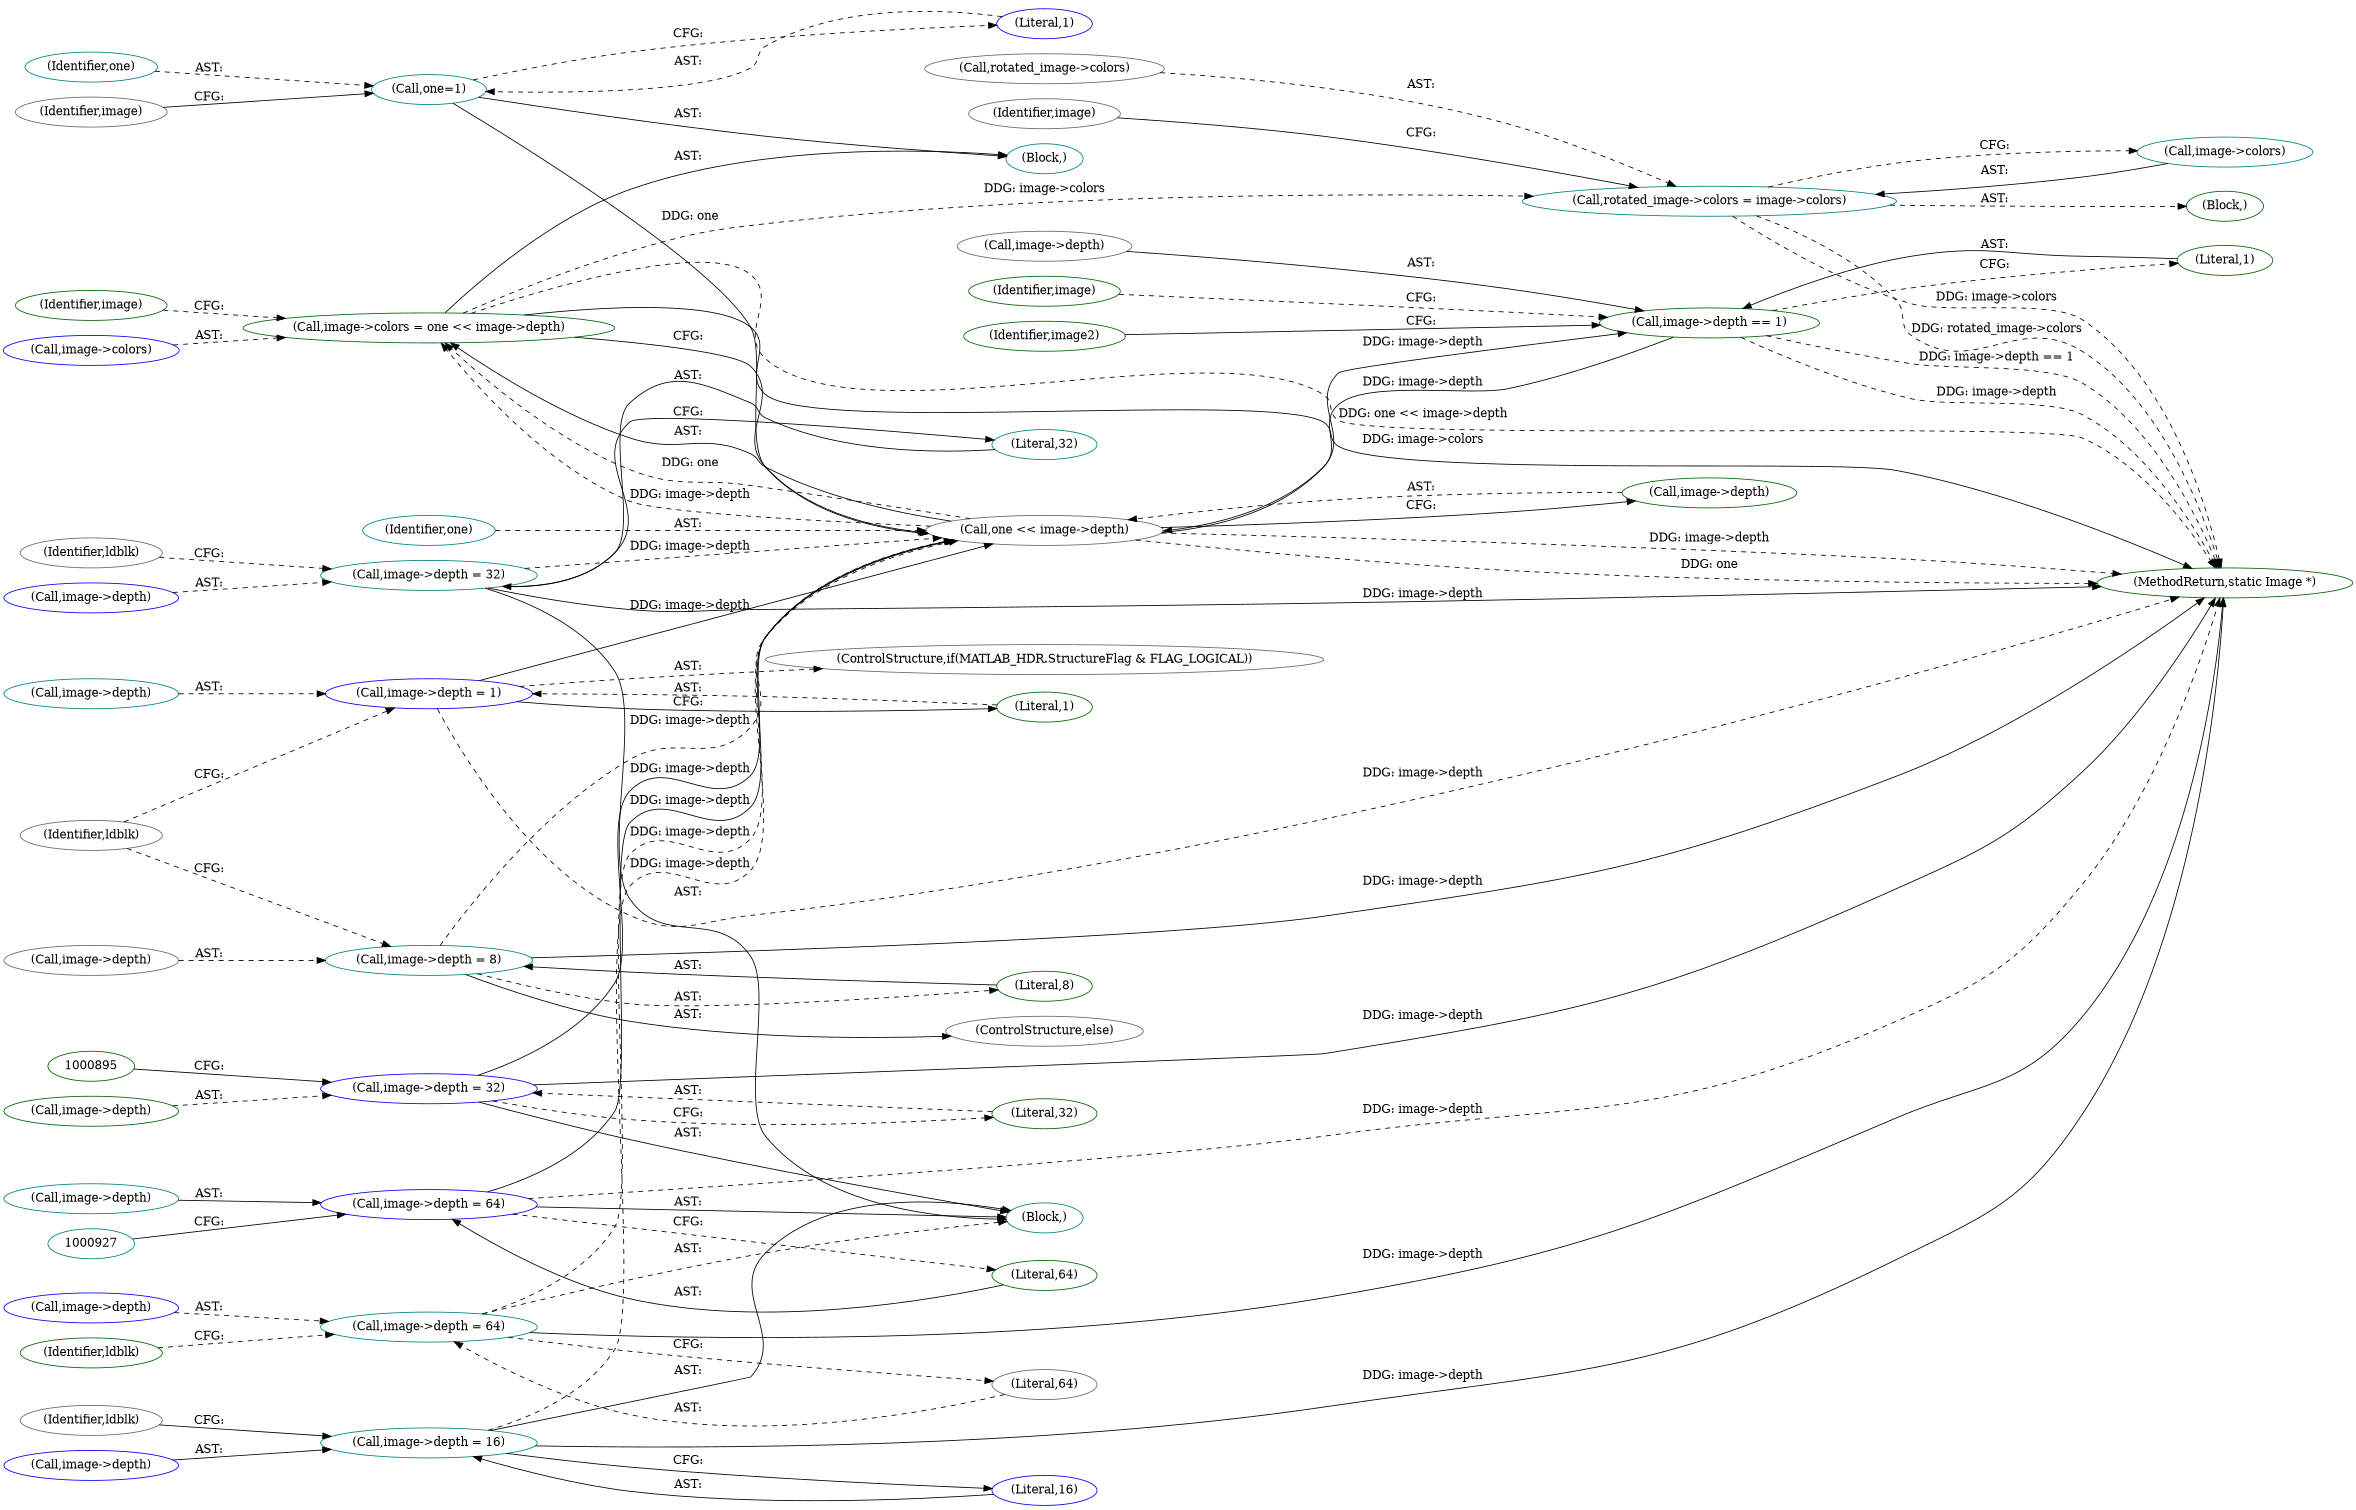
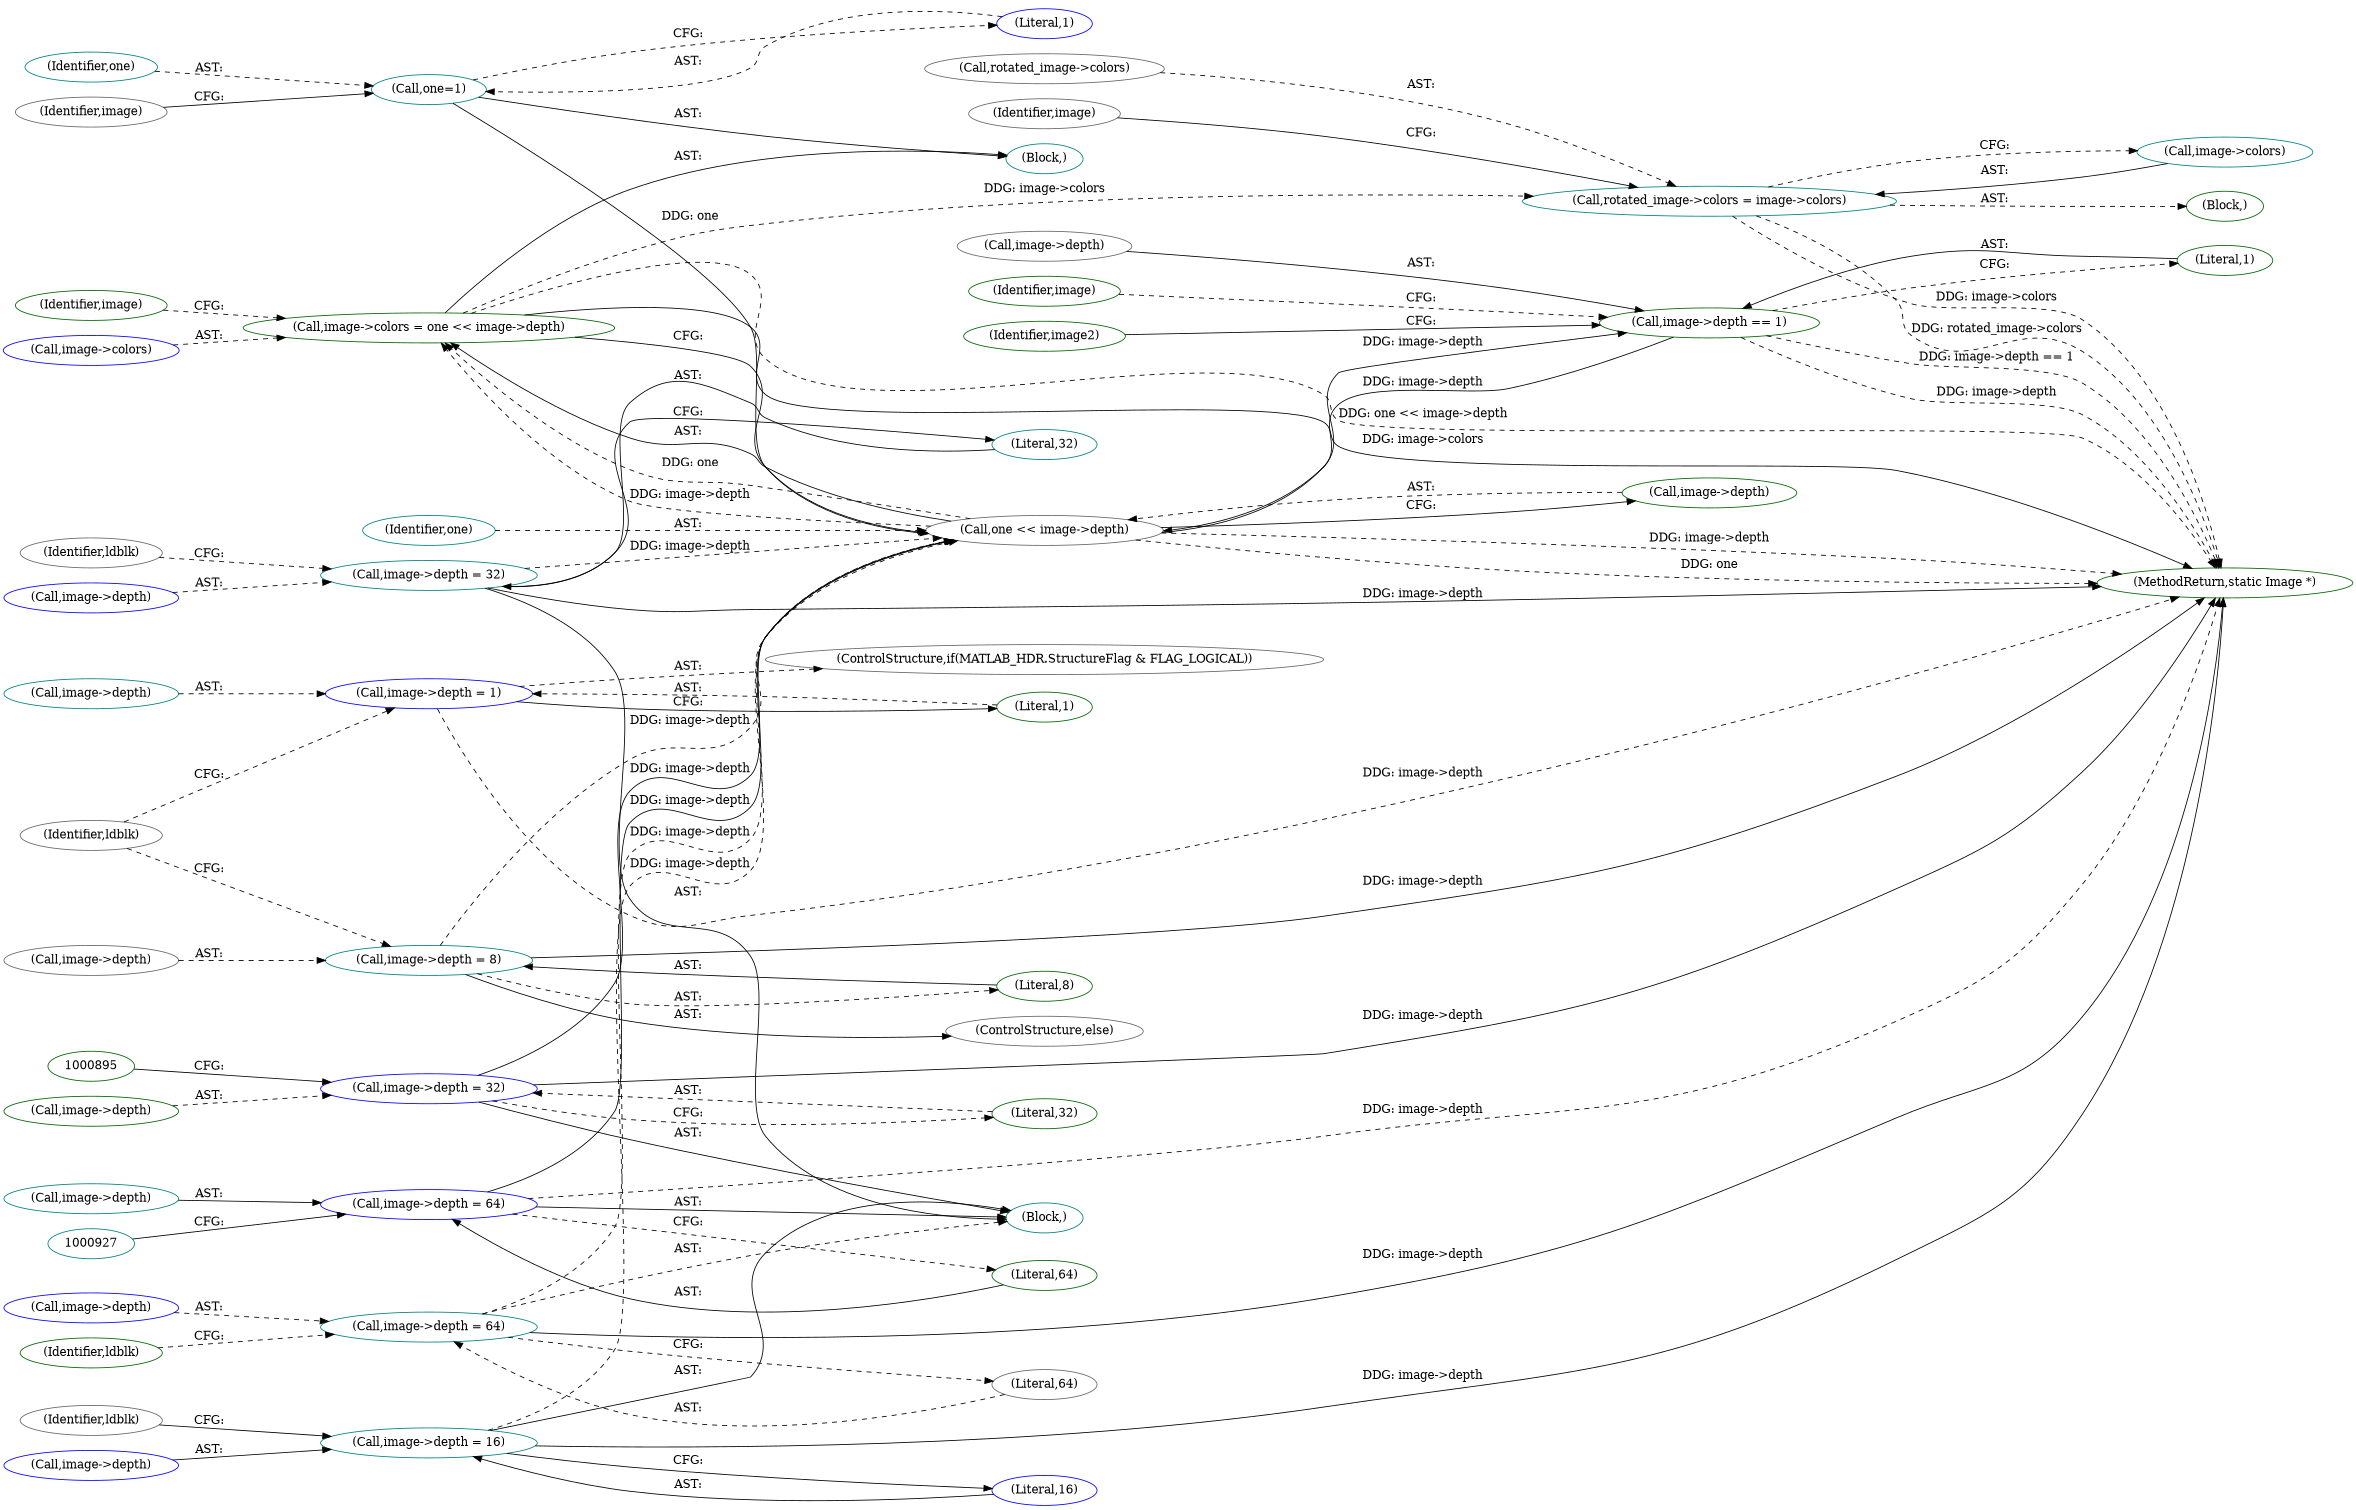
(719, 617) -> none
